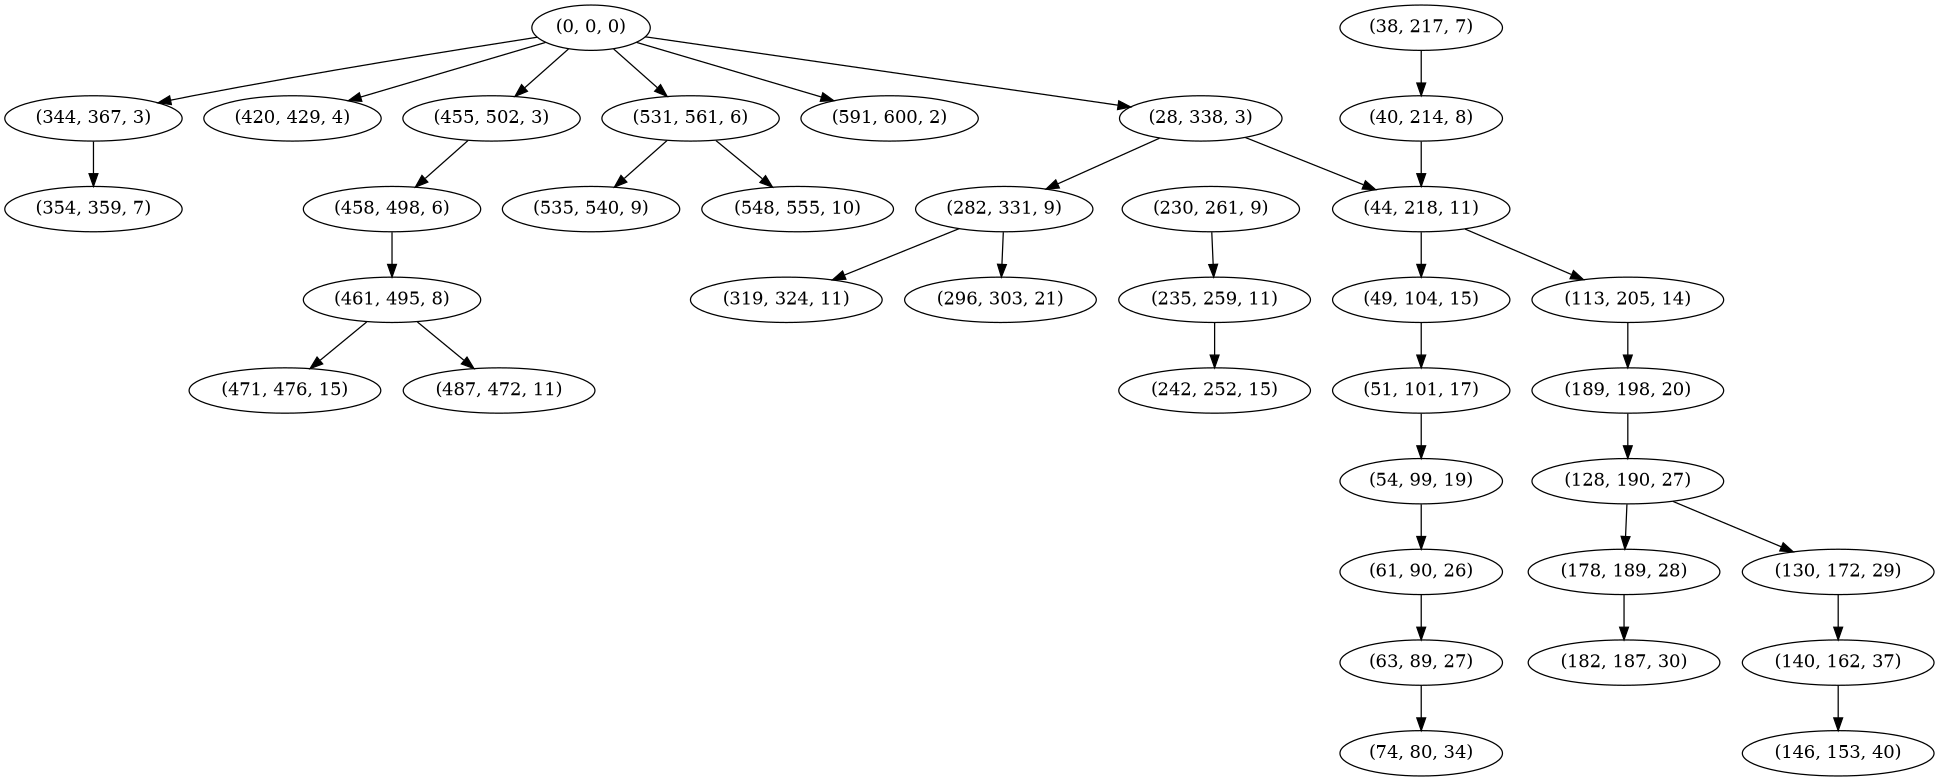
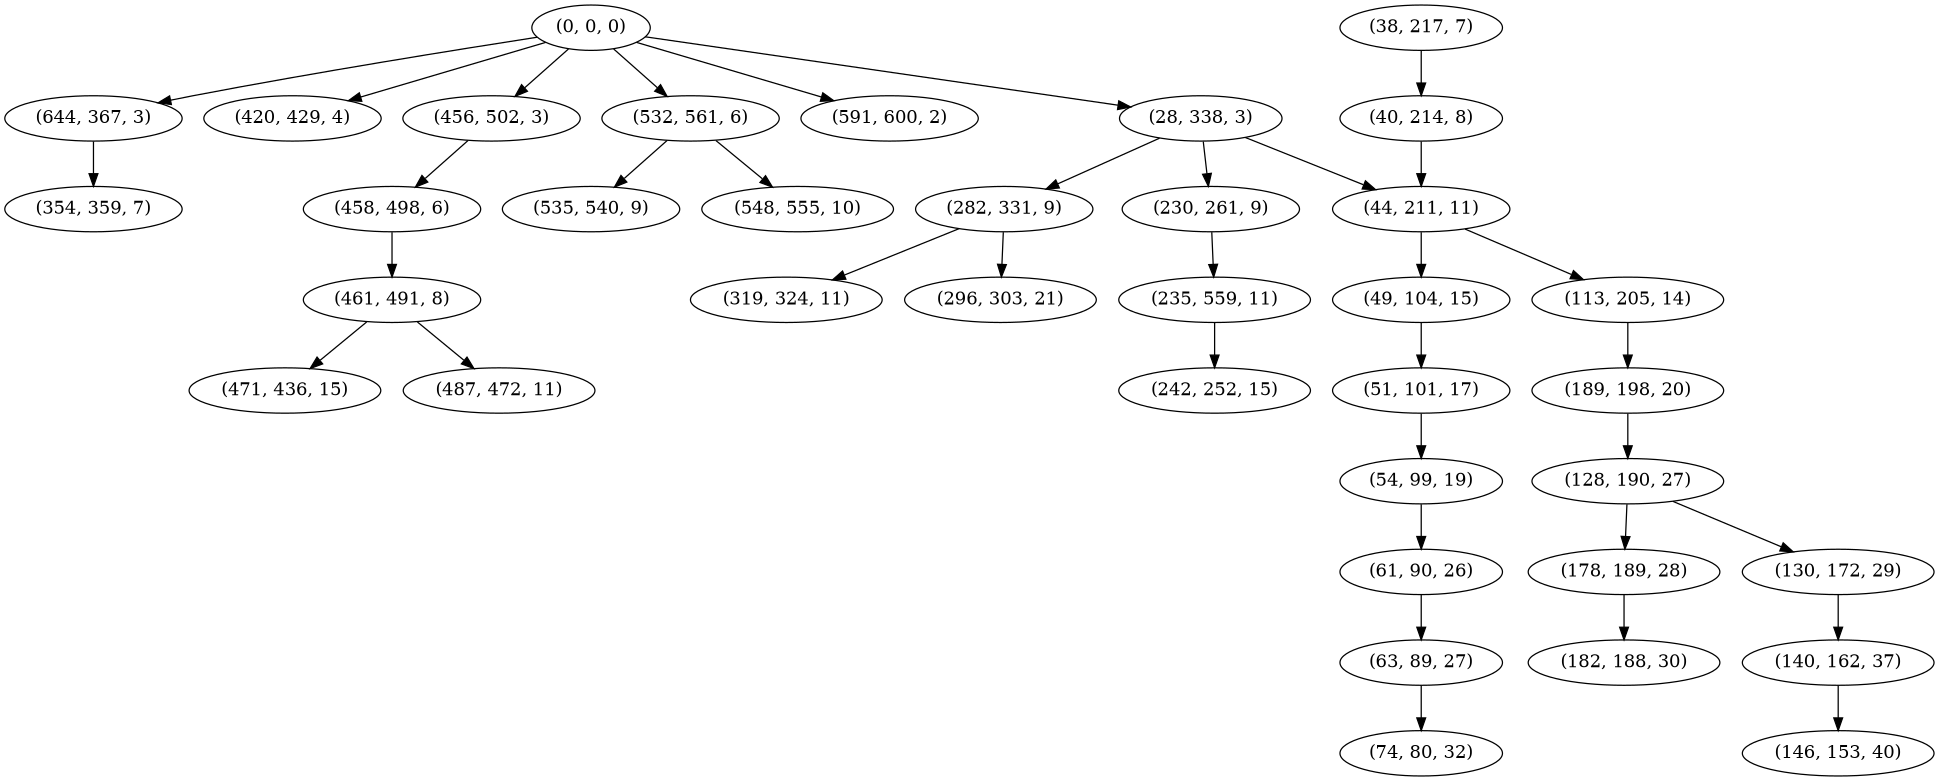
(93, 118) -> (93, 118)
(492, 118) -> (492, 118)
(691, 118) -> (691, 118)
none -> (1205, 158)
(1421, 209) -> (1421, 209)
(392, 300) -> (392, 300)
(1215, 300) -> (1215, 300)
(285, 391) -> (285, 391)
(1624, 663) -> (1624, 663)
(1421, 753) -> (1421, 753)
